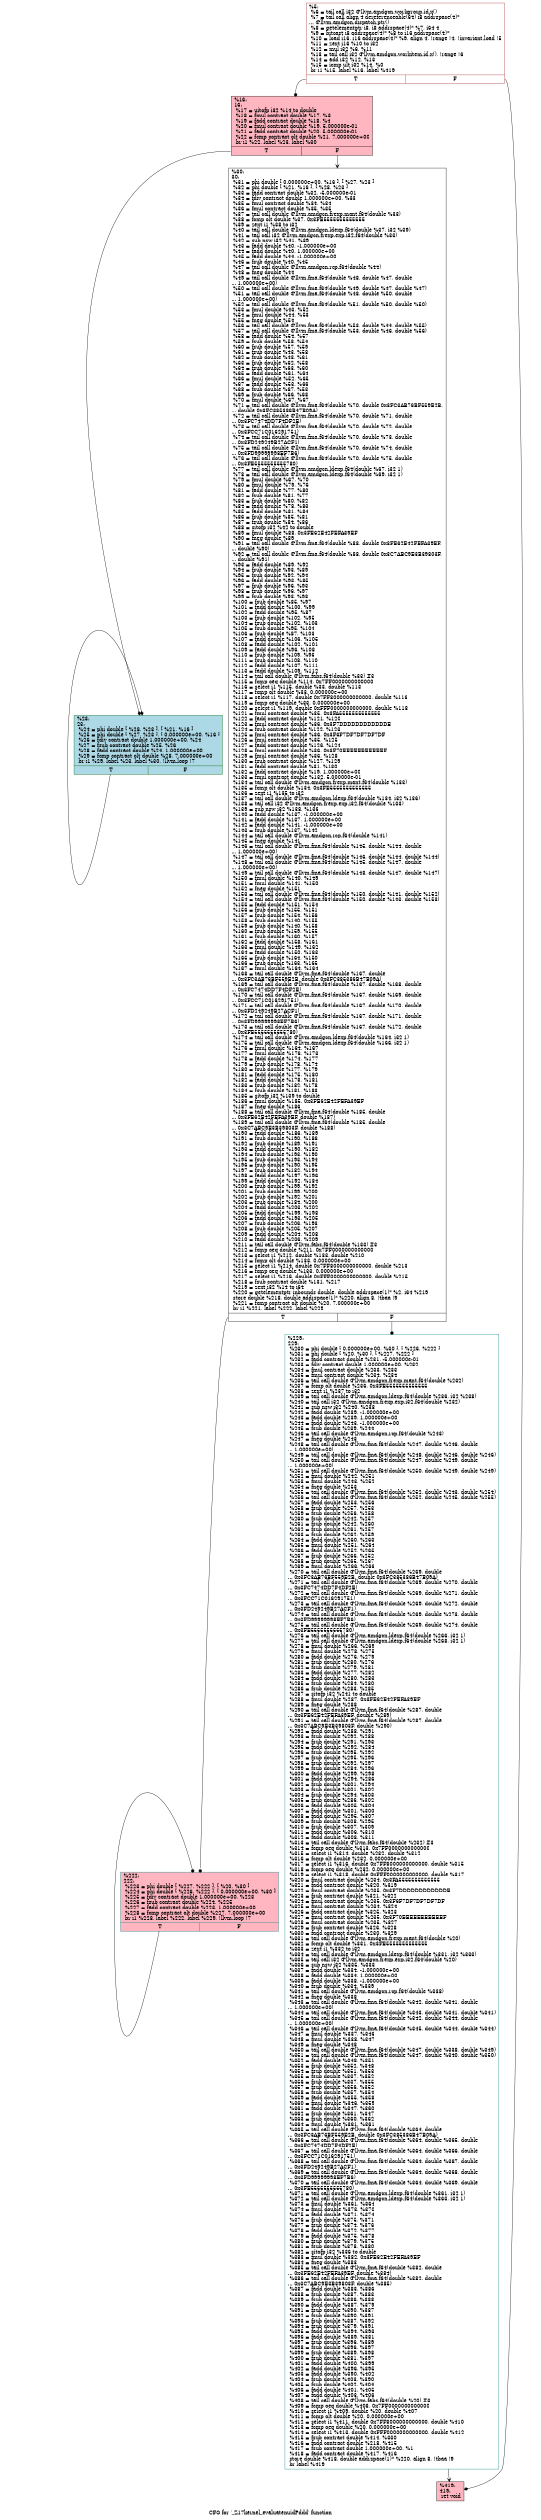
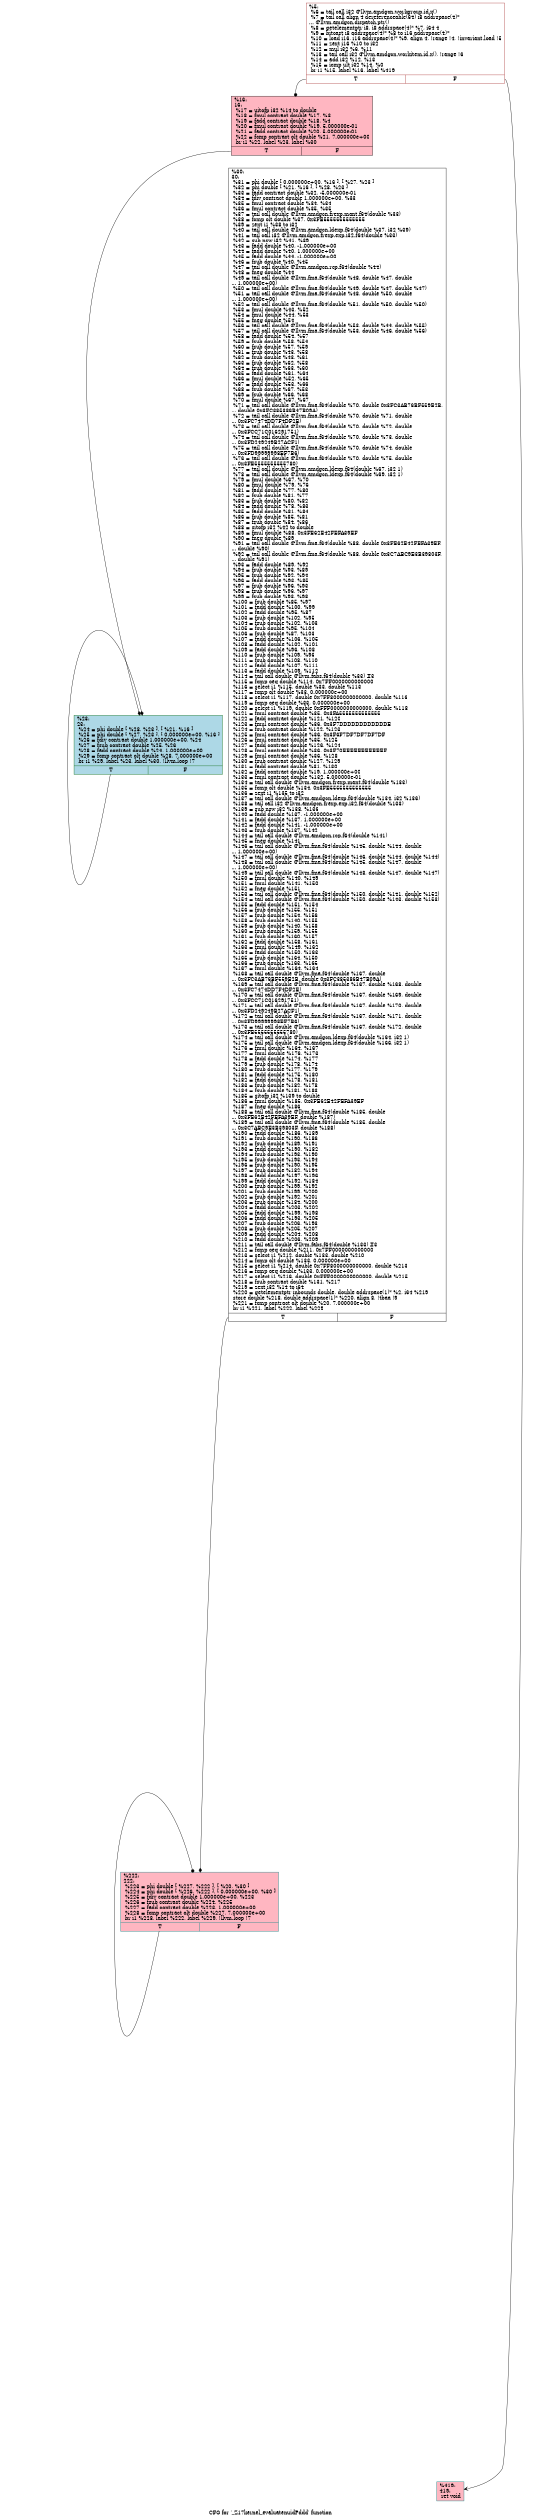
(337, 160) -> none
(523, 1294) -> (523, 1294)
(209, 1592) -> (209, 1592)
(392, 1902) -> none
(450, 2491) -> (450, 2491)
